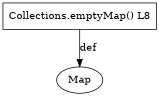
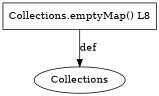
(80, 80) -> (80, 80)
